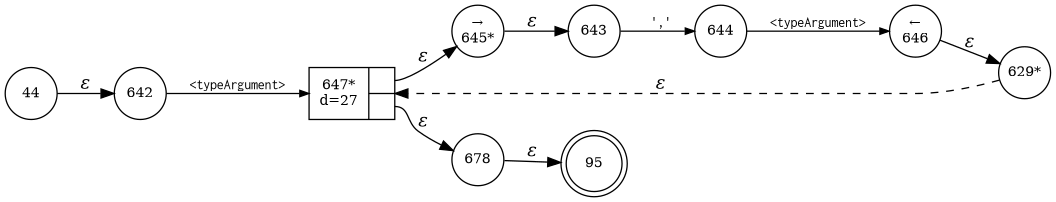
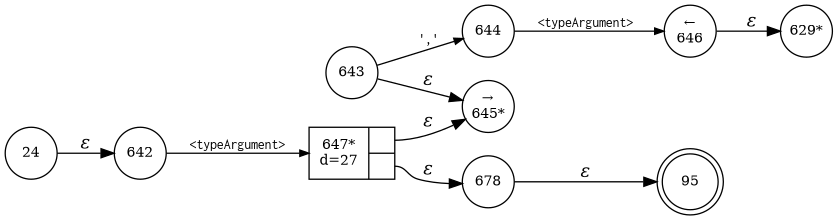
(530, 31) -> (414, 88)
(31, 94) -> (31, 153)
(705, 94) -> none
